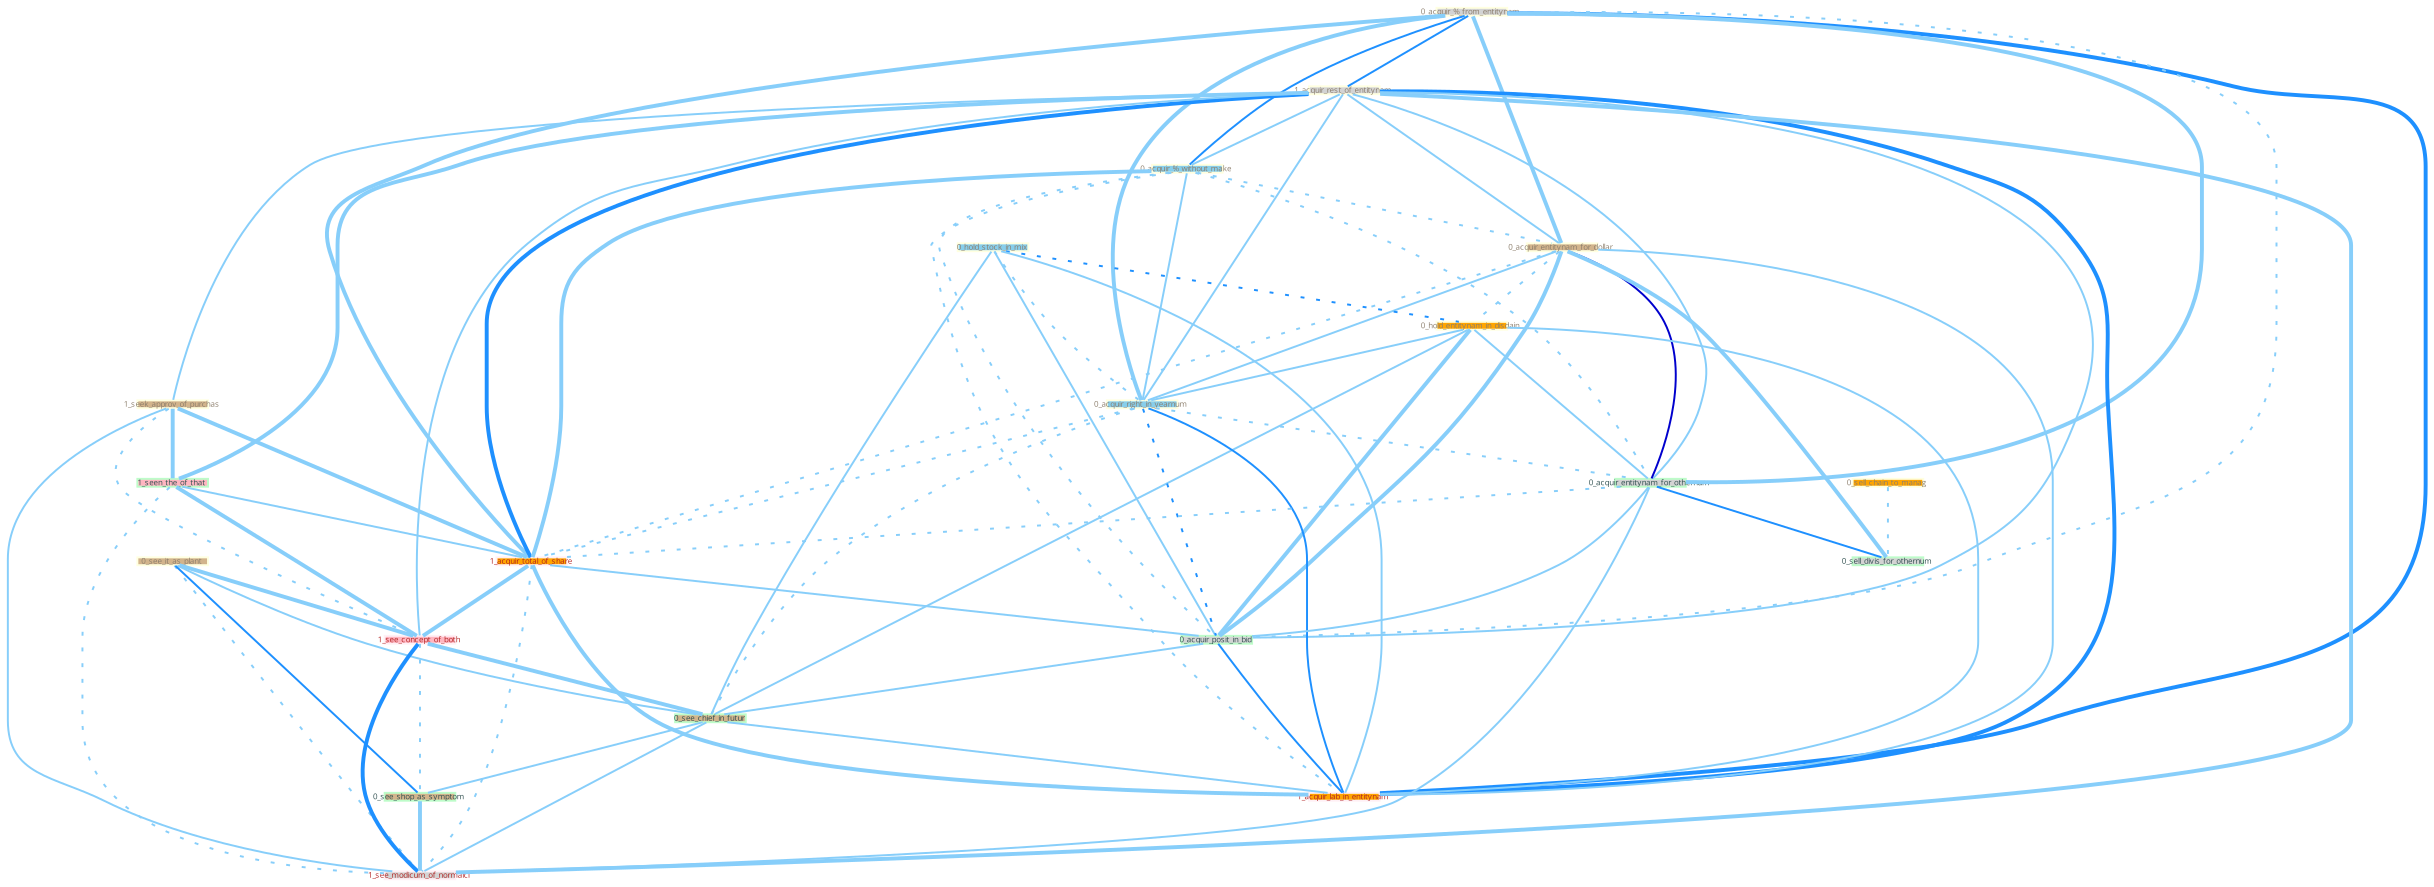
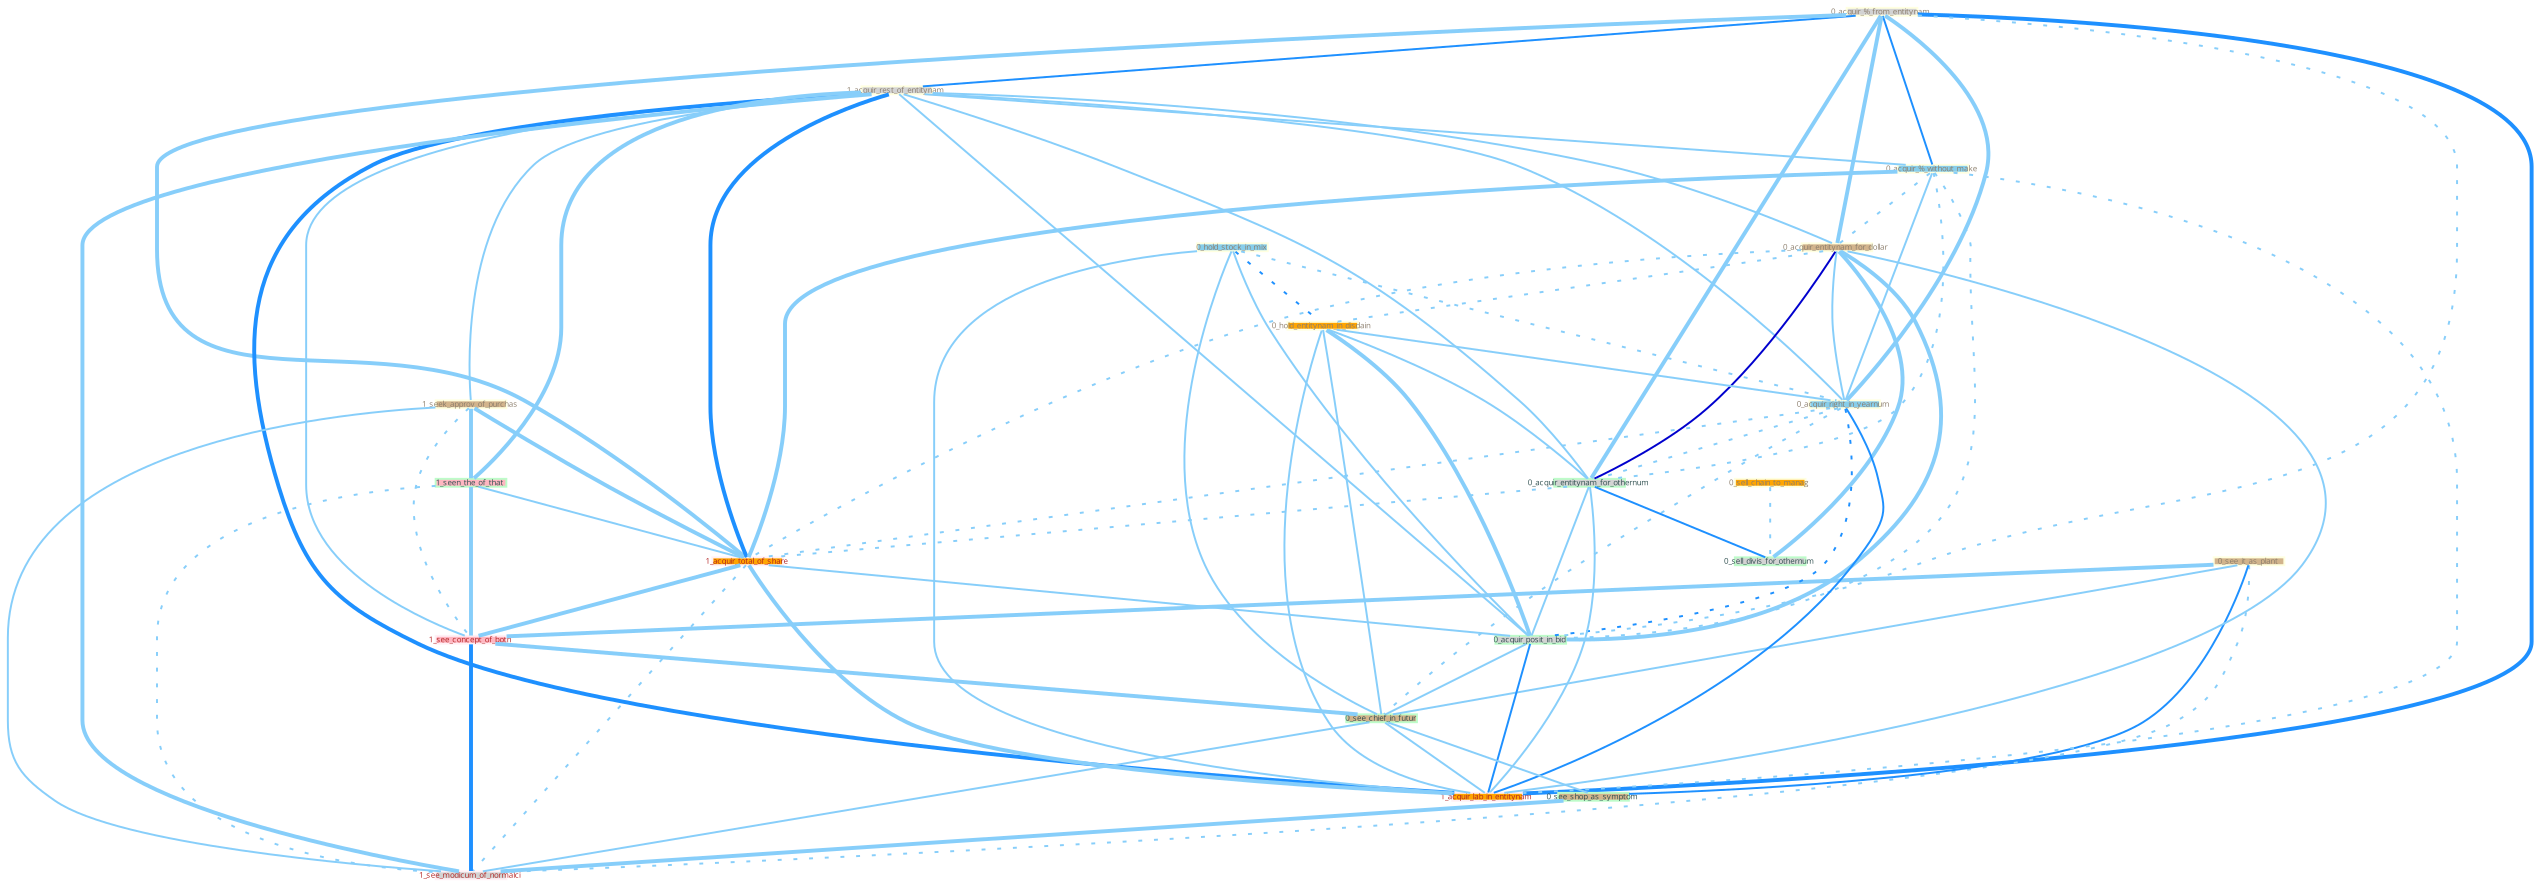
(420, 718) -> none
(1200, 833) -> (1580, 653)
